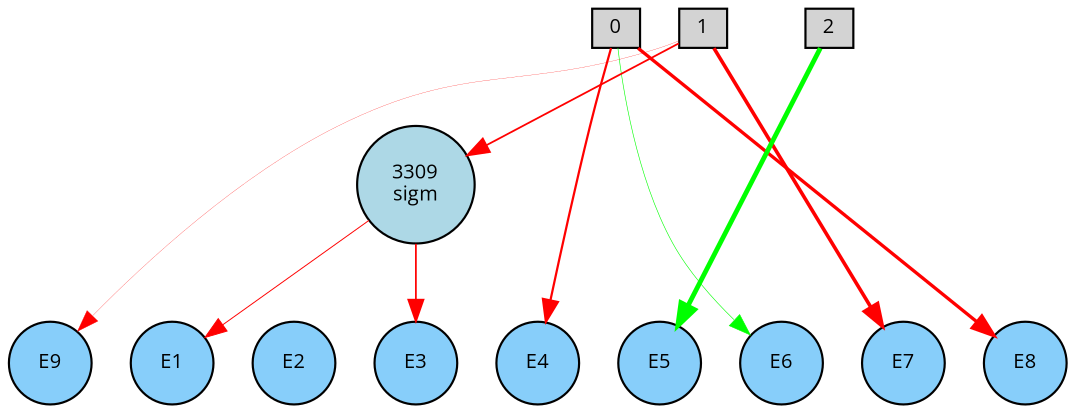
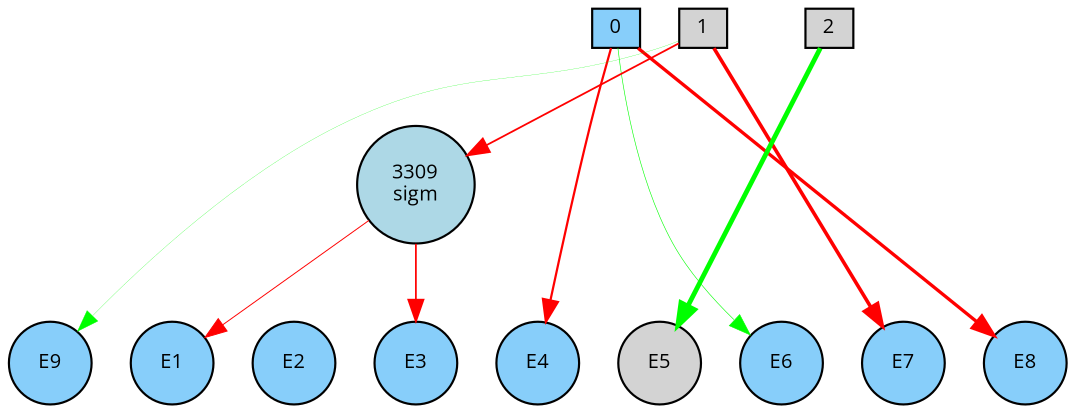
(616, 28) -> (616, 28)
(357, 118) -> (357, 118)
(660, 363) -> (660, 363)
